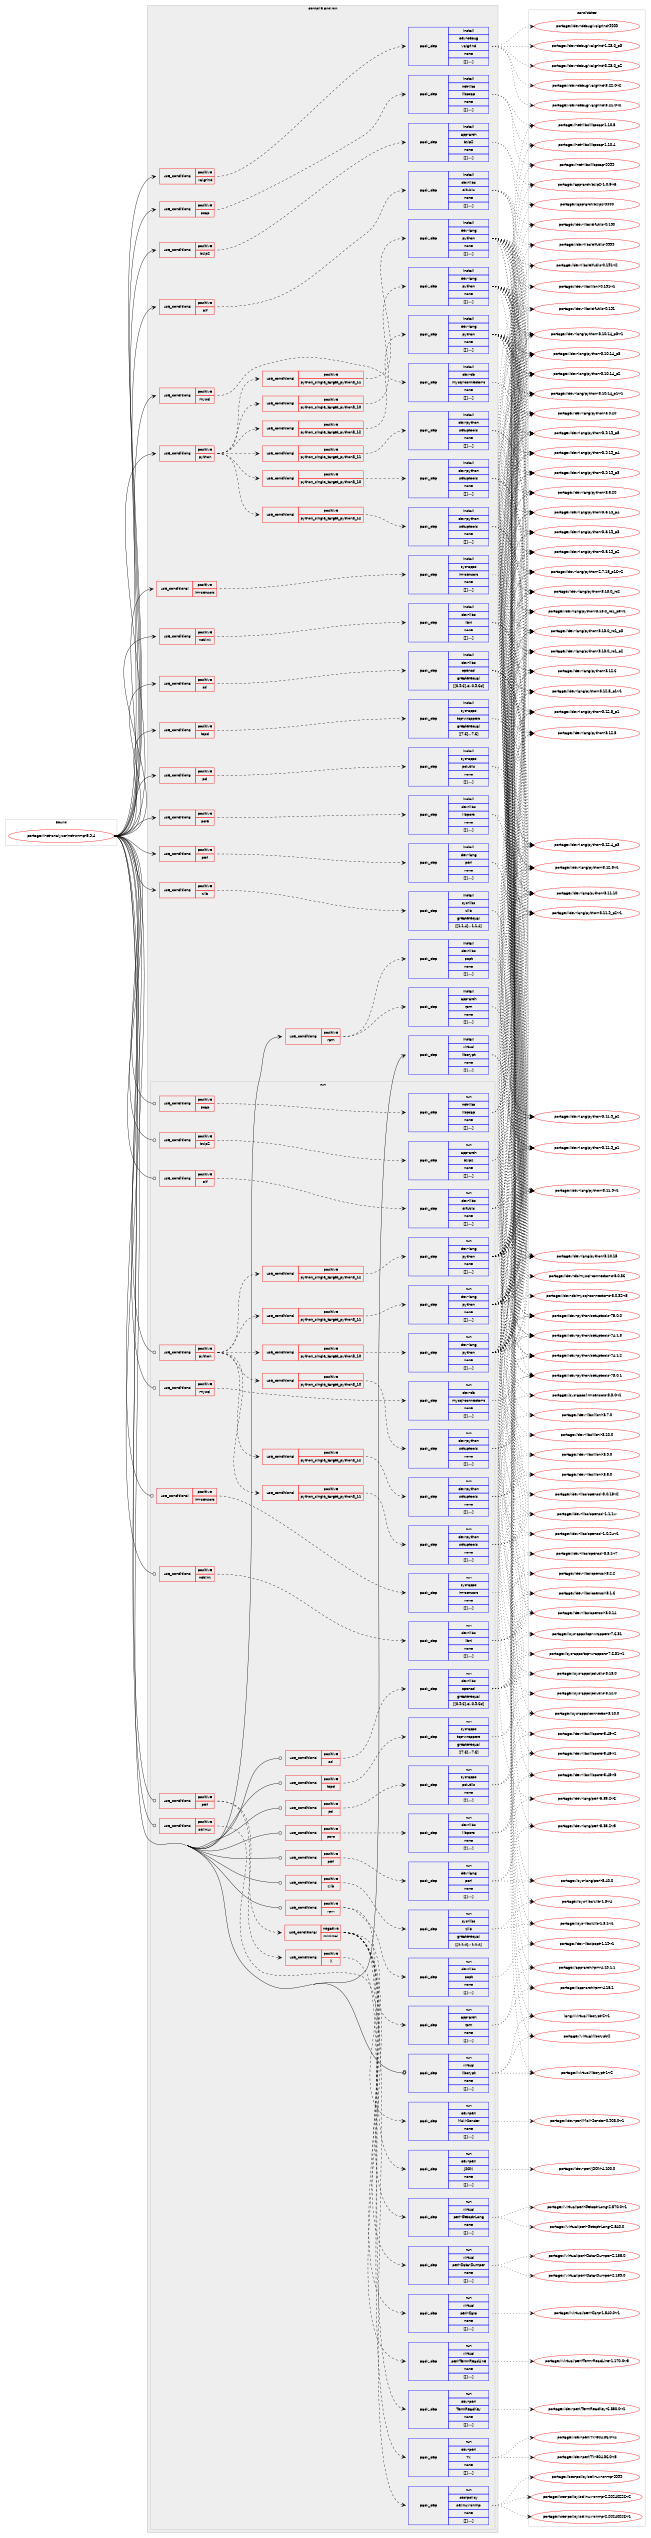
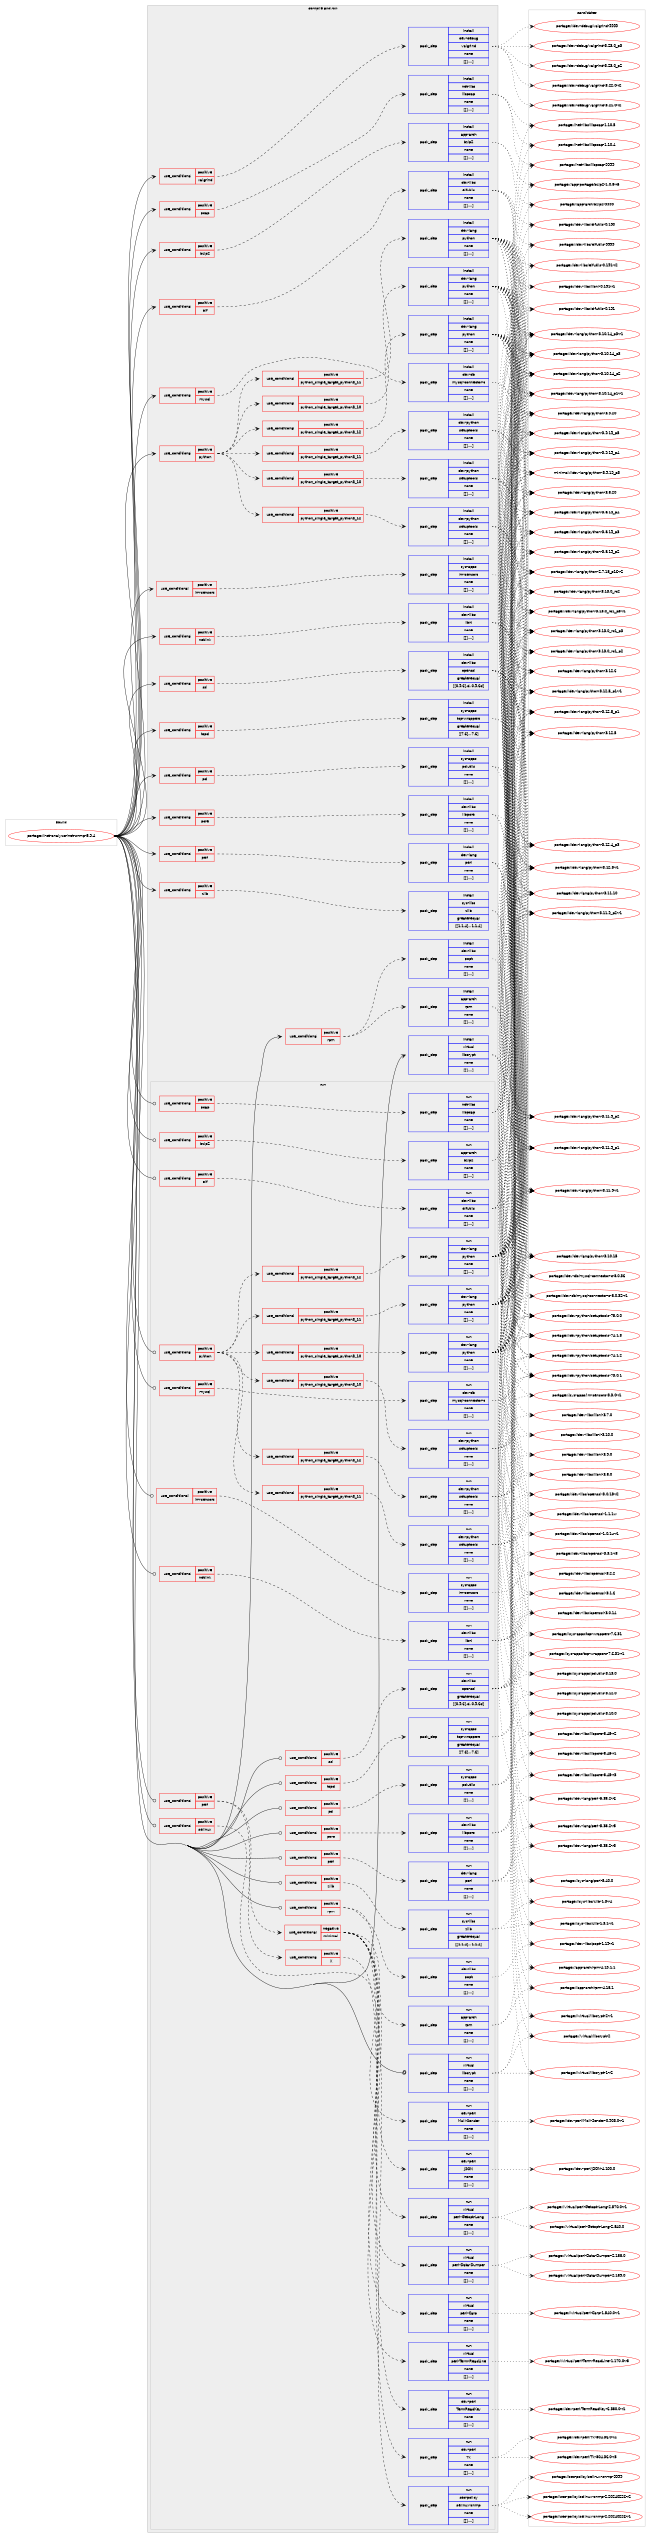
(587, 46) -> (587, 46)
(587, 185) -> (587, 185)
(587, 473) -> (587, 473)
(587, 1296) -> (587, 1296)
(587, 1534) -> (587, 1534)
(587, 1554) -> (587, 1554)
(587, 1714) -> (587, 1714)
none -> (587, 1846)
(587, 2016) -> (587, 2016)
